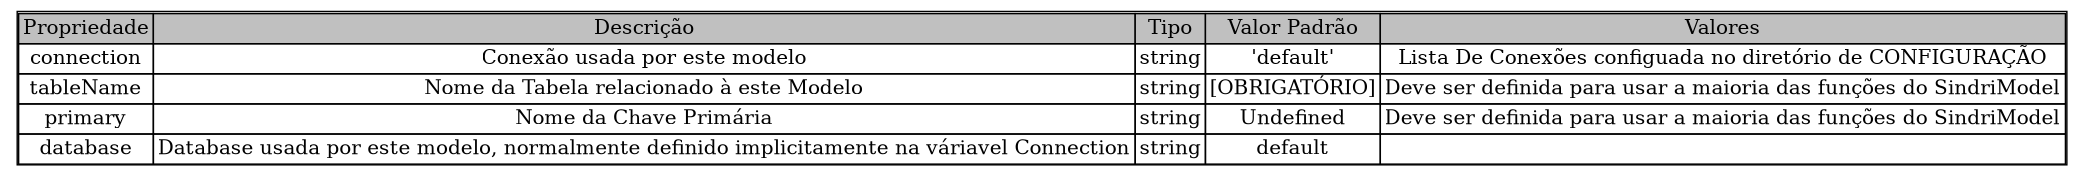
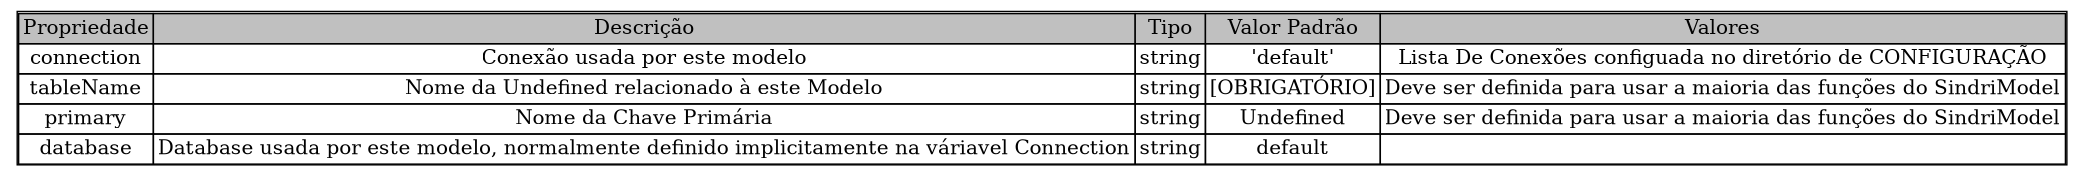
(644, 88) -> (644, 88)
